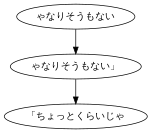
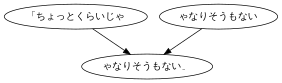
(76, 88) -> (109, 40)
